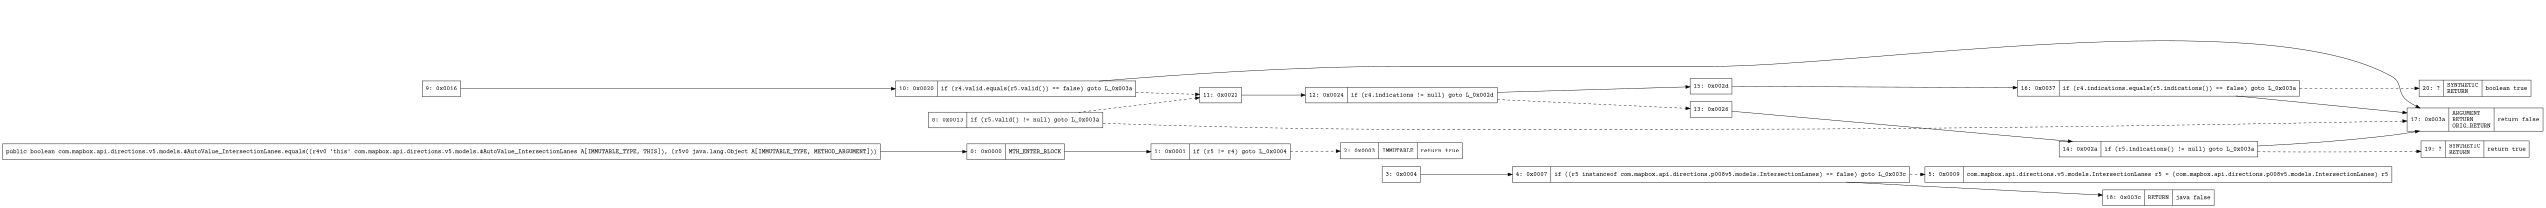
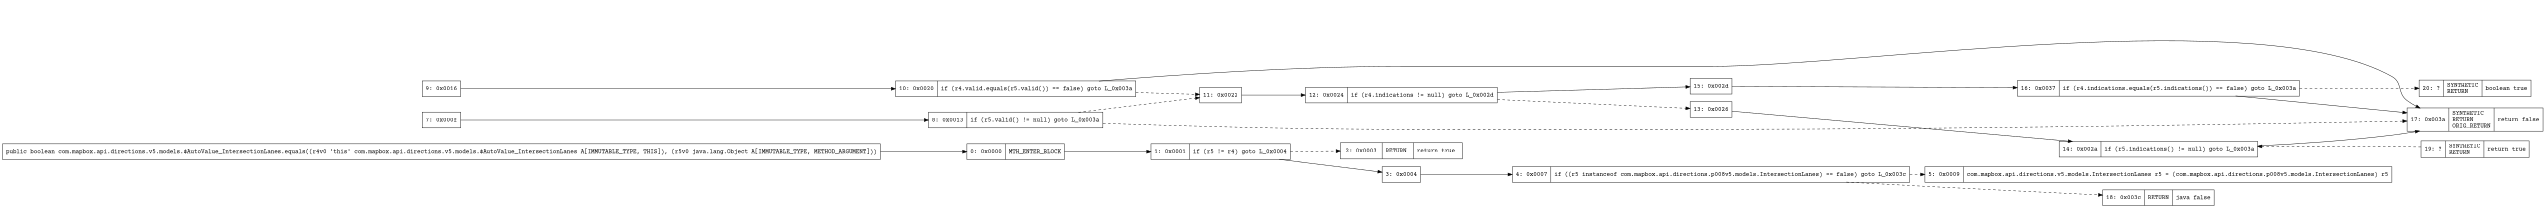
(2466, 113) -> (2468, 113)
none -> (441, 120)
(1398, 151) -> (1396, 151)
(2337, 152) -> (2341, 146)
none -> (1329, 166)
(1972, 189) -> (1972, 189)
